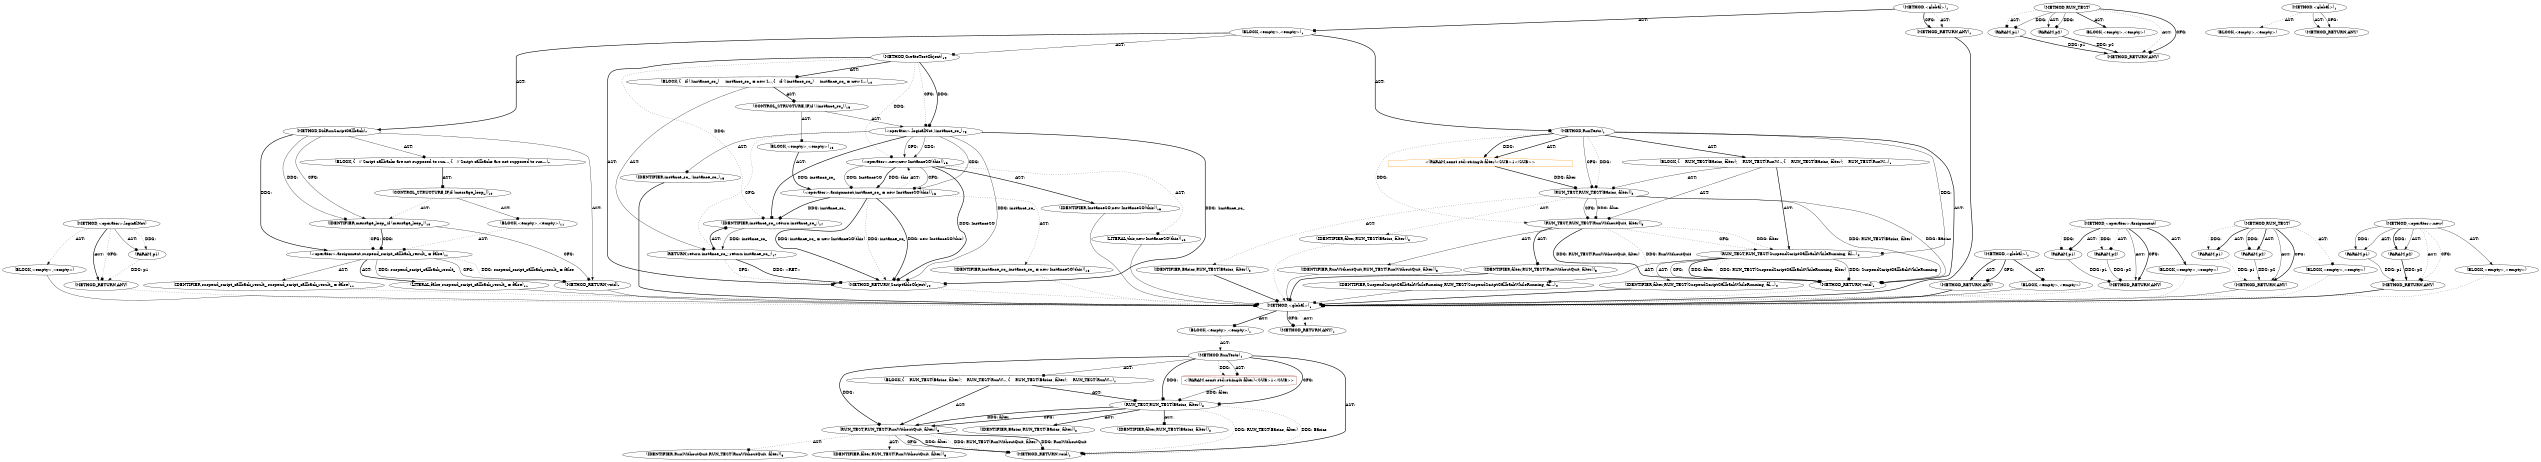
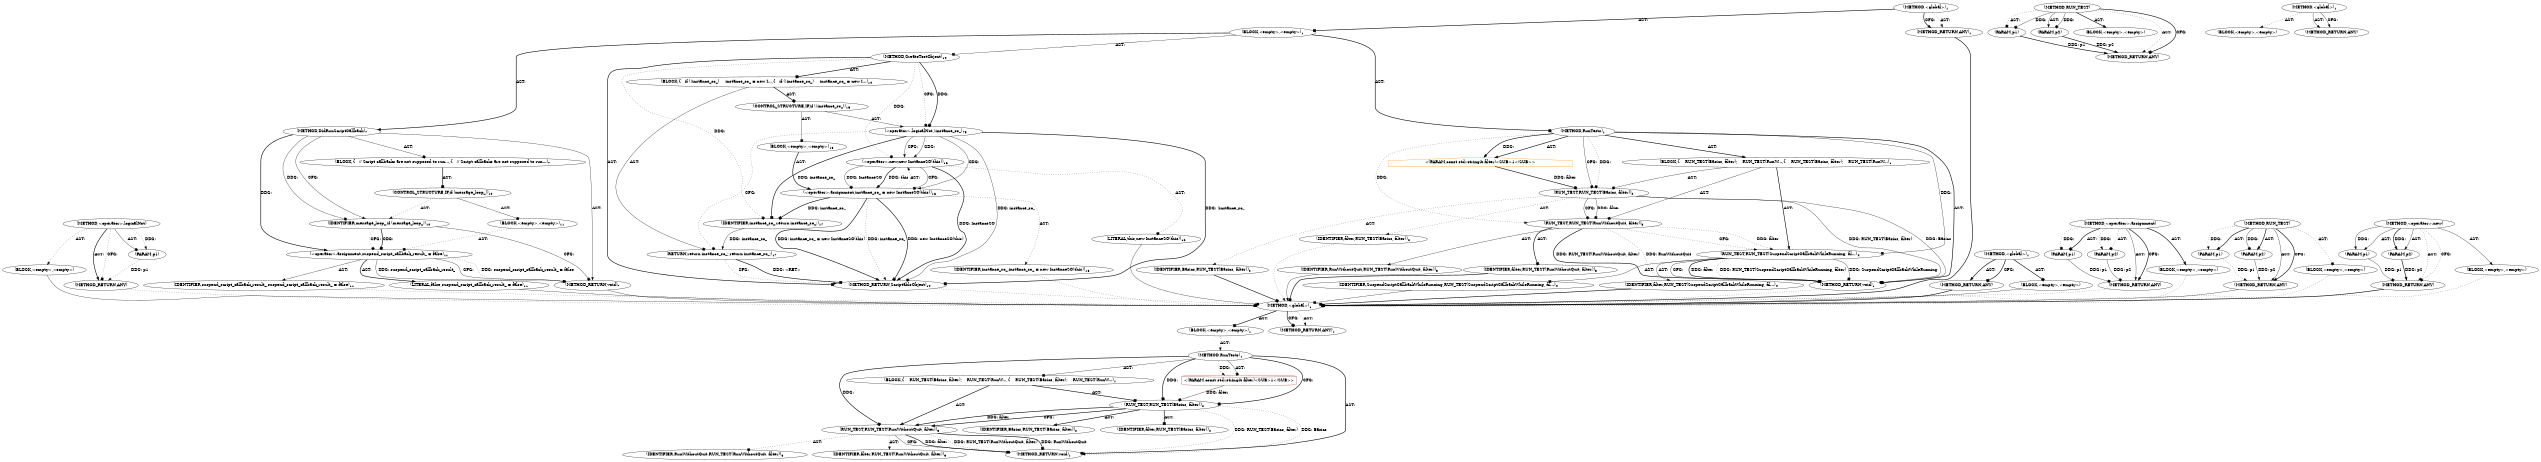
(680, 178) -> none
(1110, 208) -> none
(964, 233) -> (964, 233)
(711, 235) -> none
